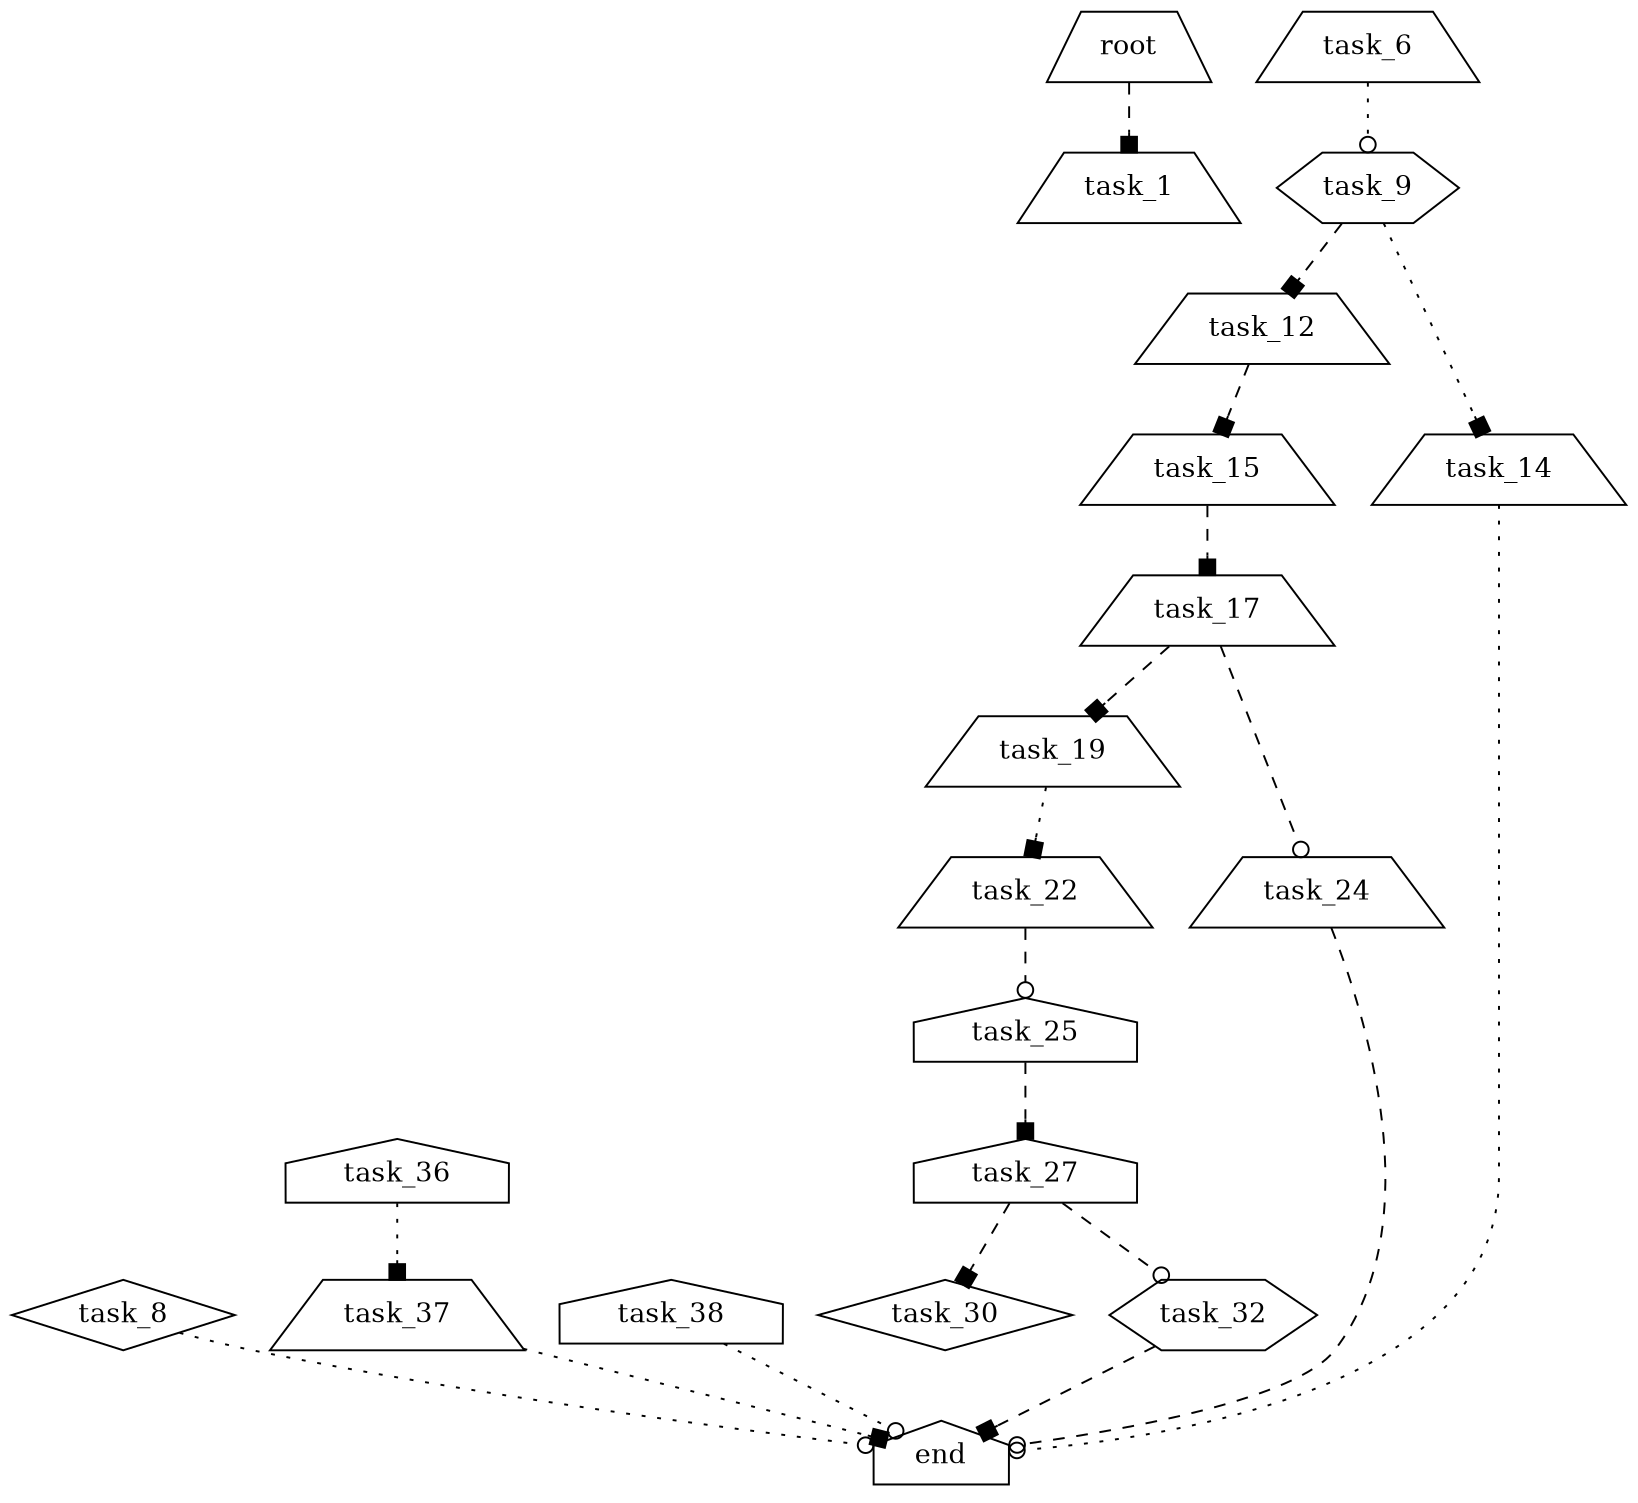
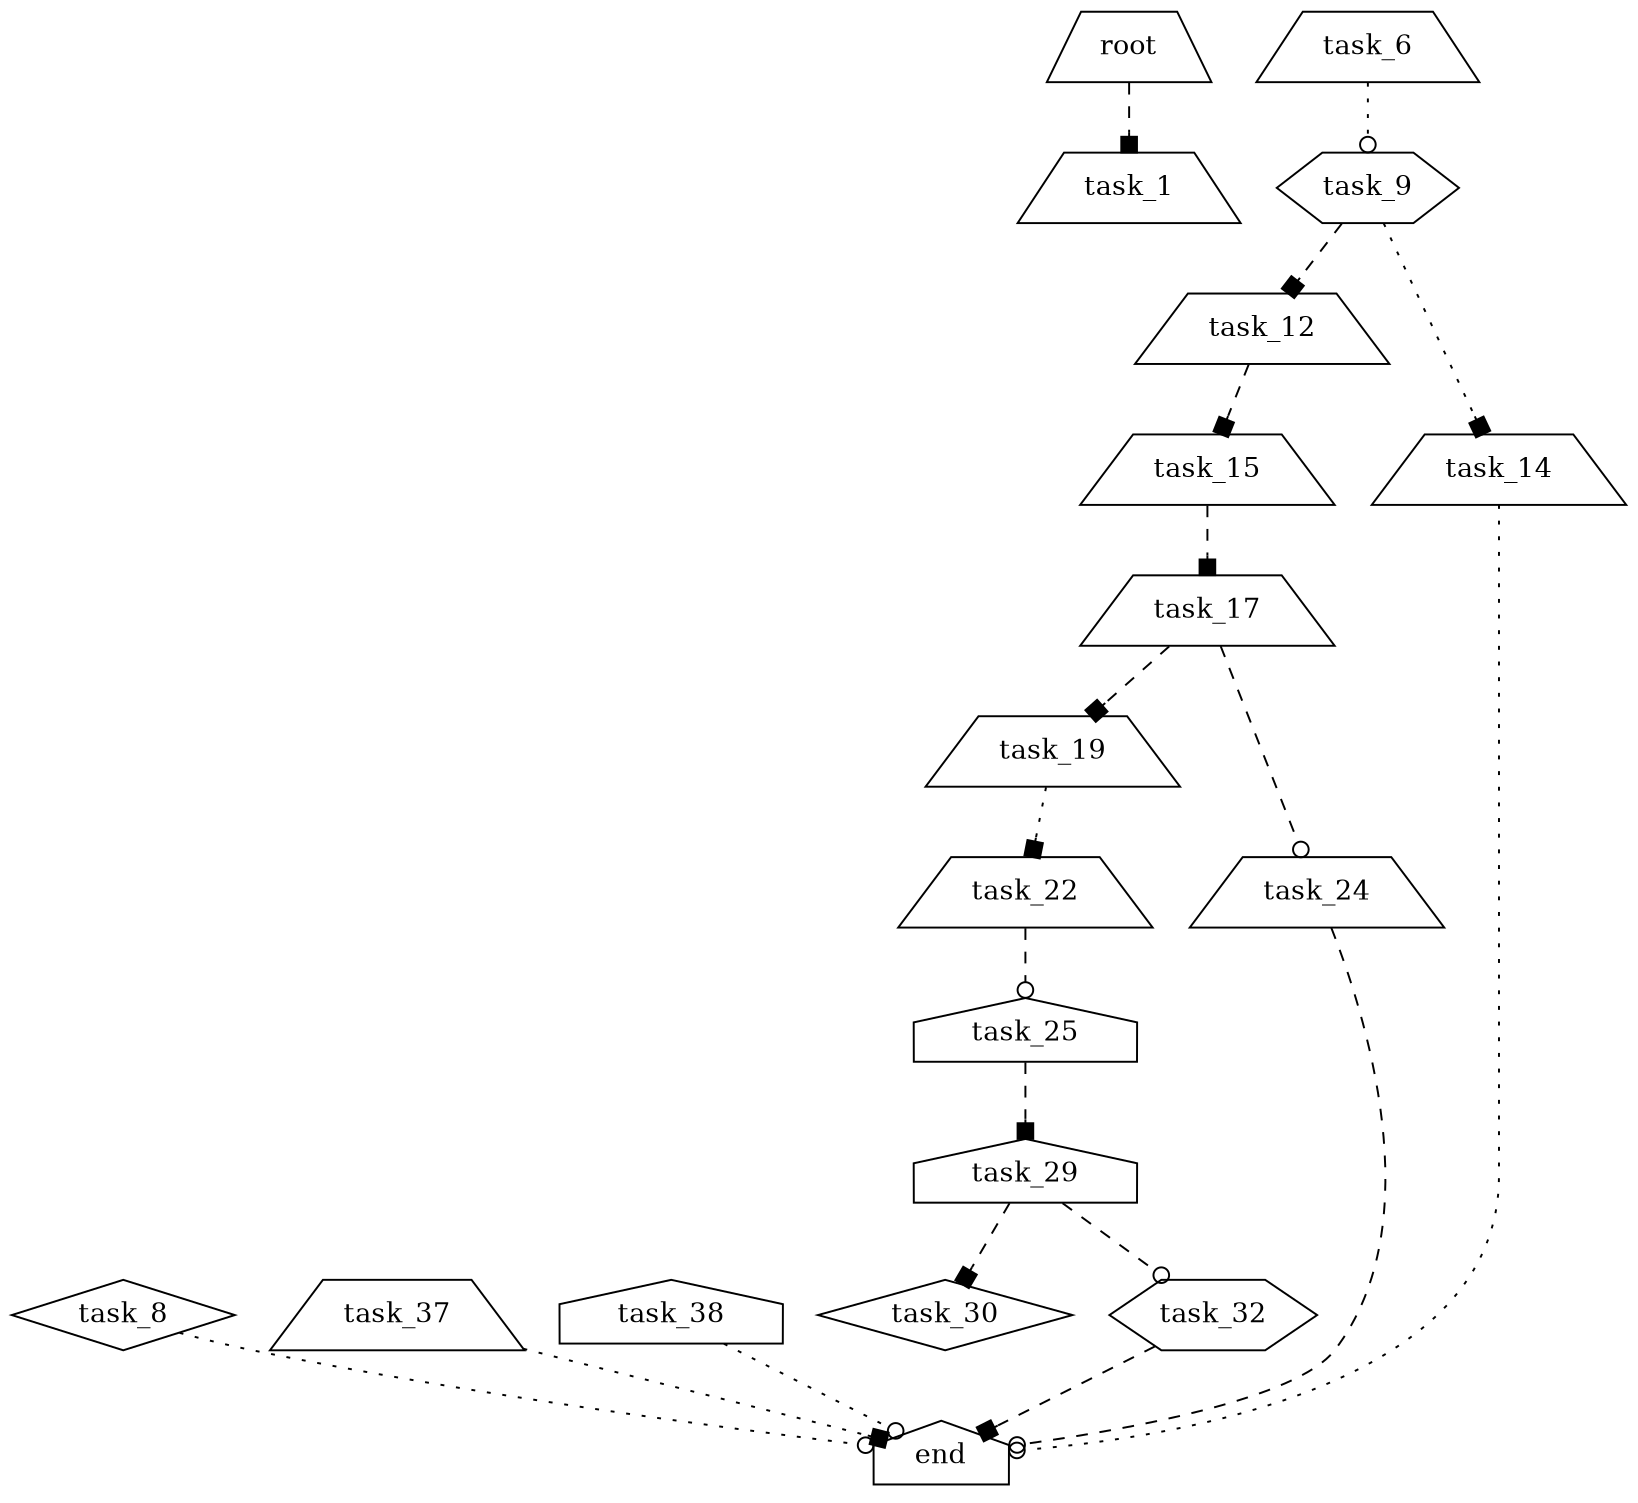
(397, 1174) -> none
(1025, 1174) -> (1025, 1174)
